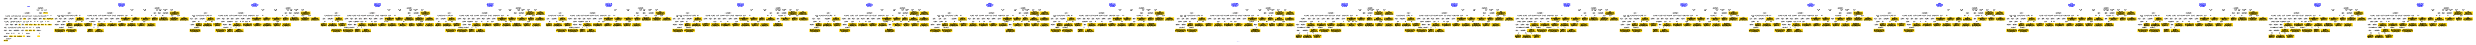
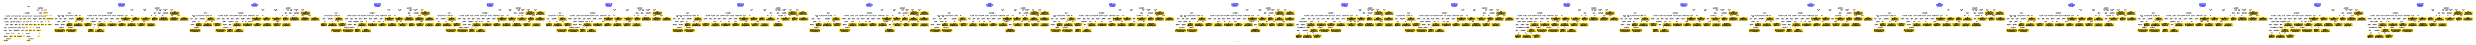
(39, 30) -> (39, 30)
none -> (28, 41)
